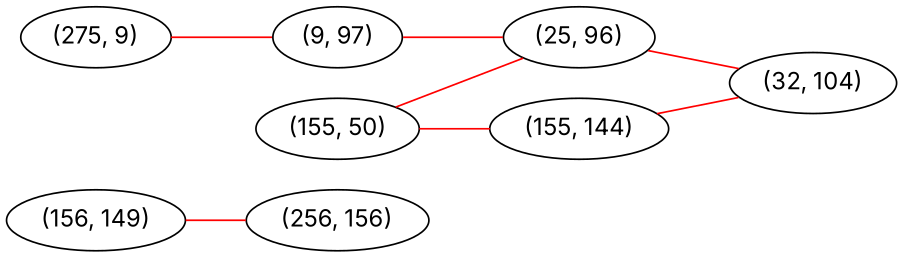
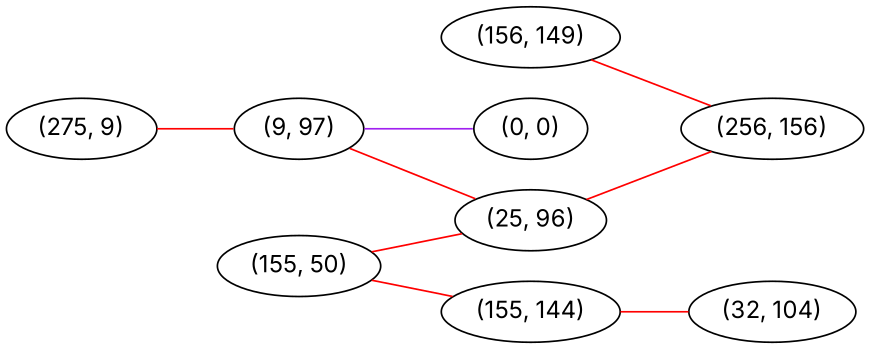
(693, 60) -> (649, 176)
none -> (531, 129)
